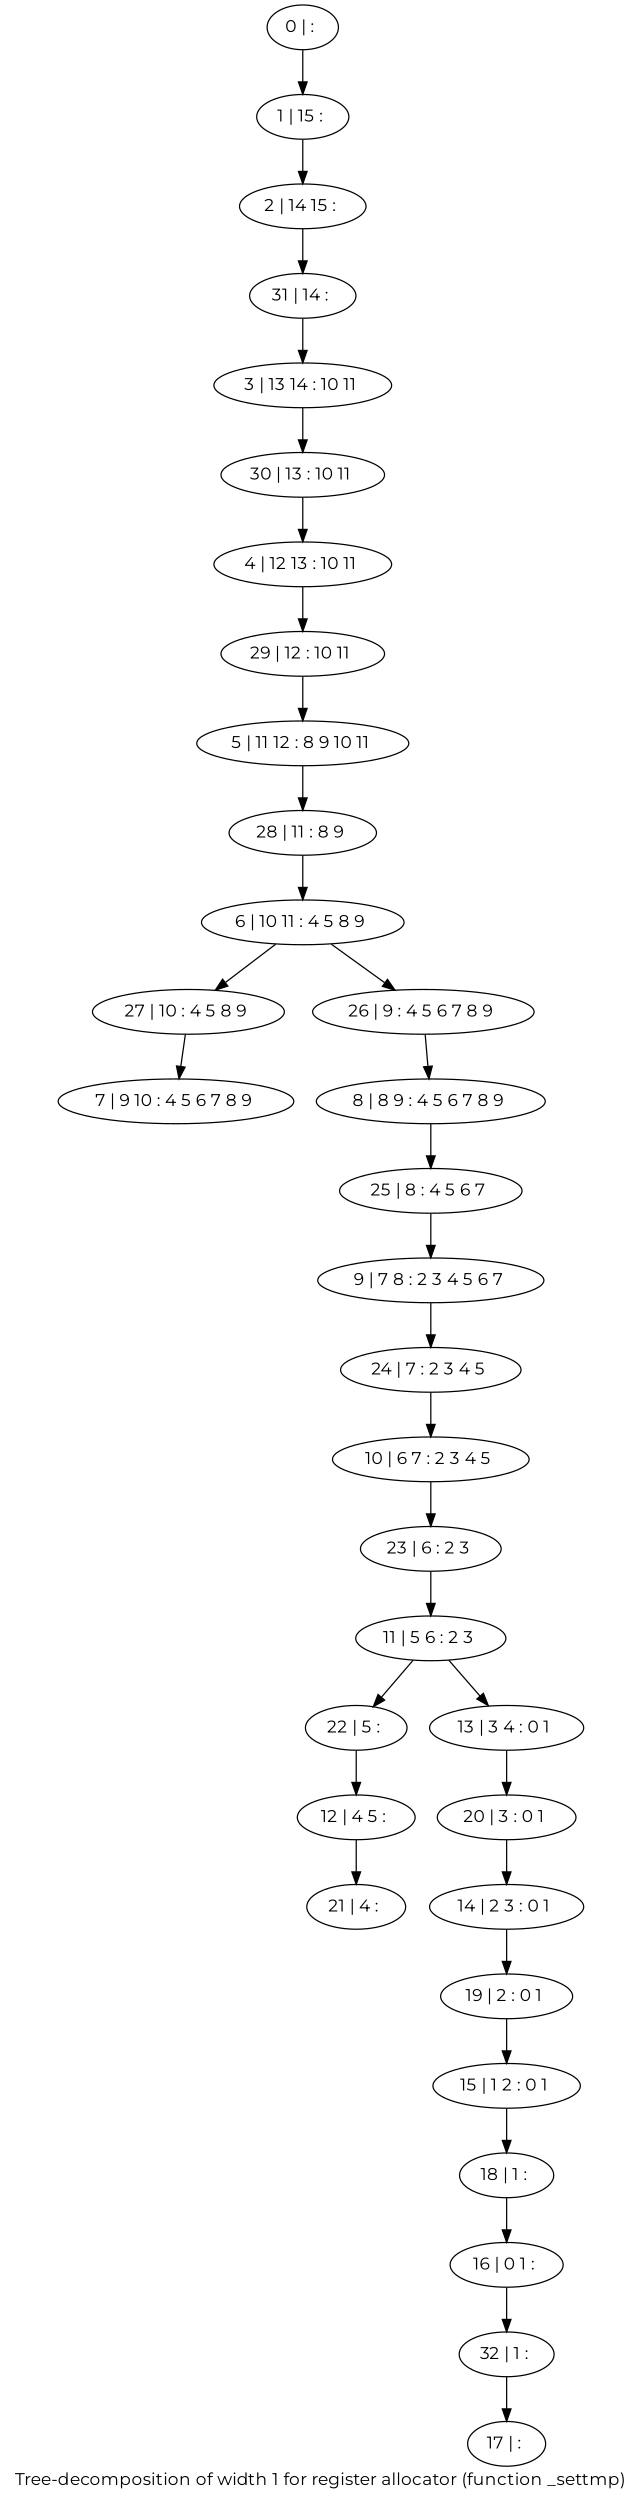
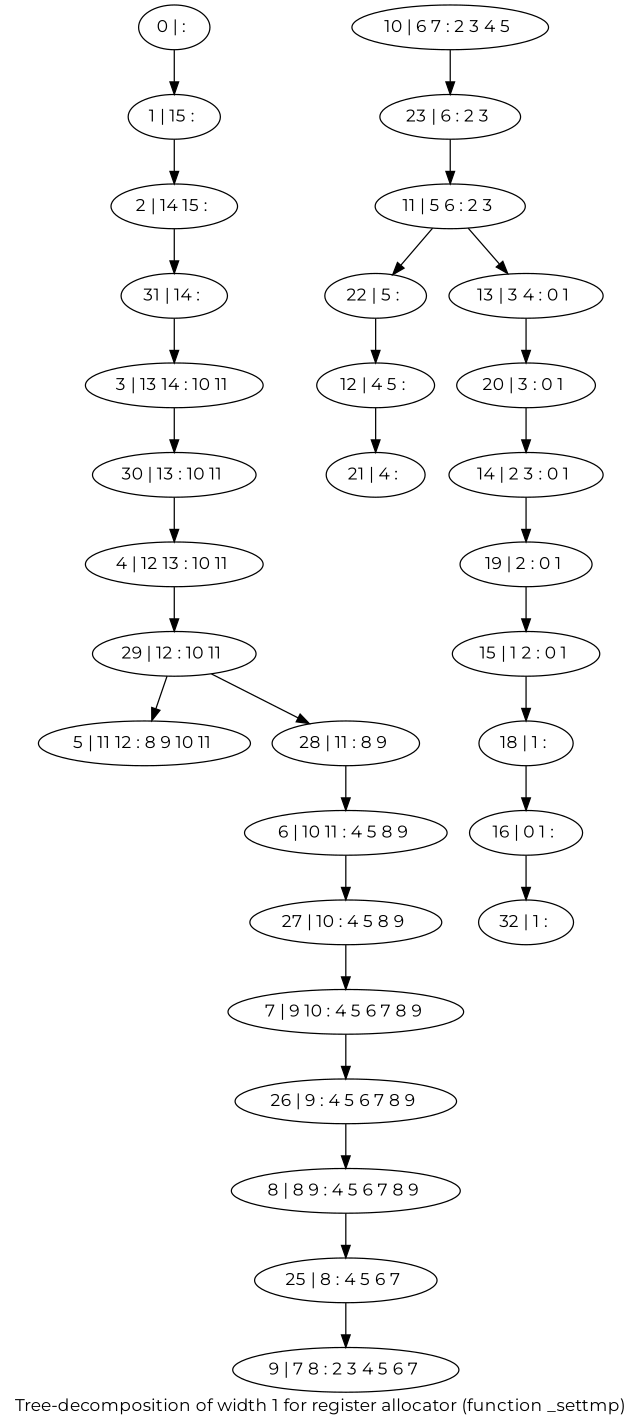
(303, 782) -> (255, 696)
(358, 963) -> (346, 1051)
(431, 1370) -> none
(507, 2444) -> none
